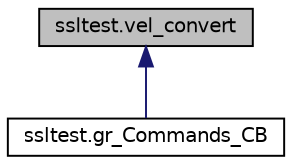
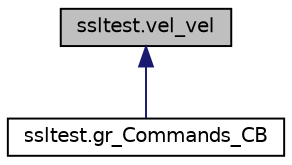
(146, 27) -> (146, 27)
